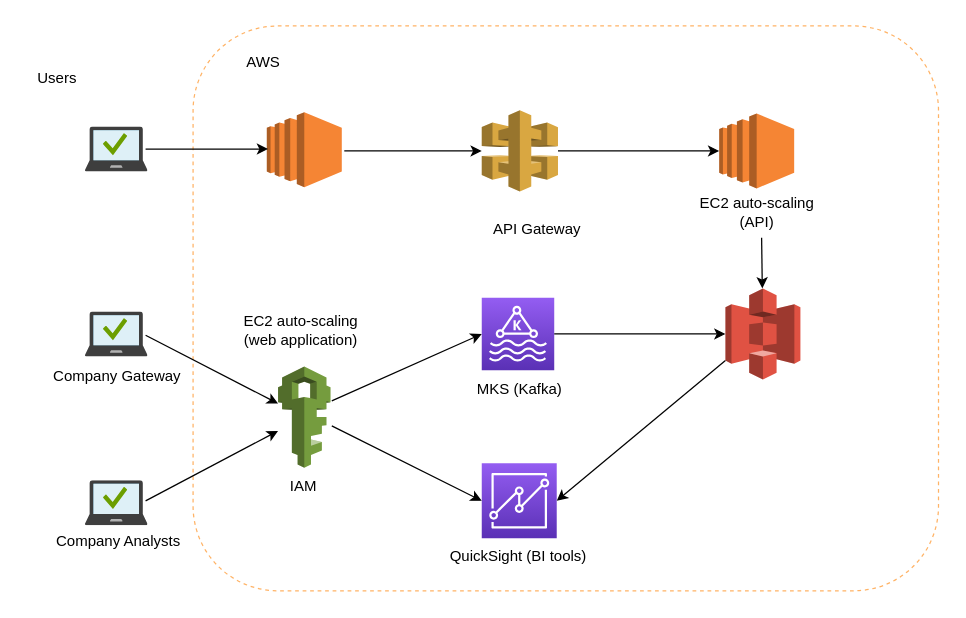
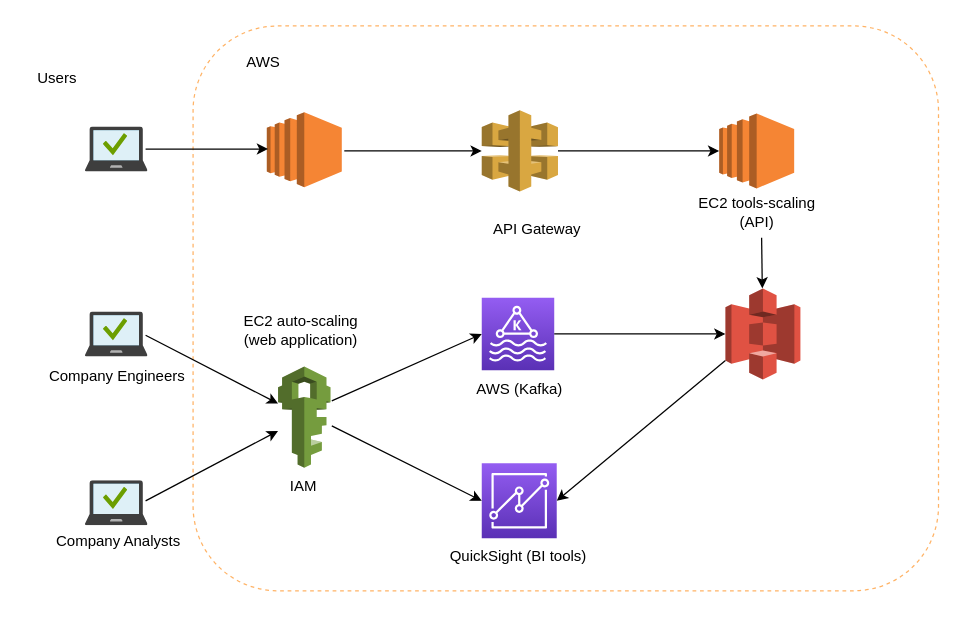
(758, 212) -> (758, 212)
(118, 377) -> (118, 377)
(520, 389) -> (520, 389)
